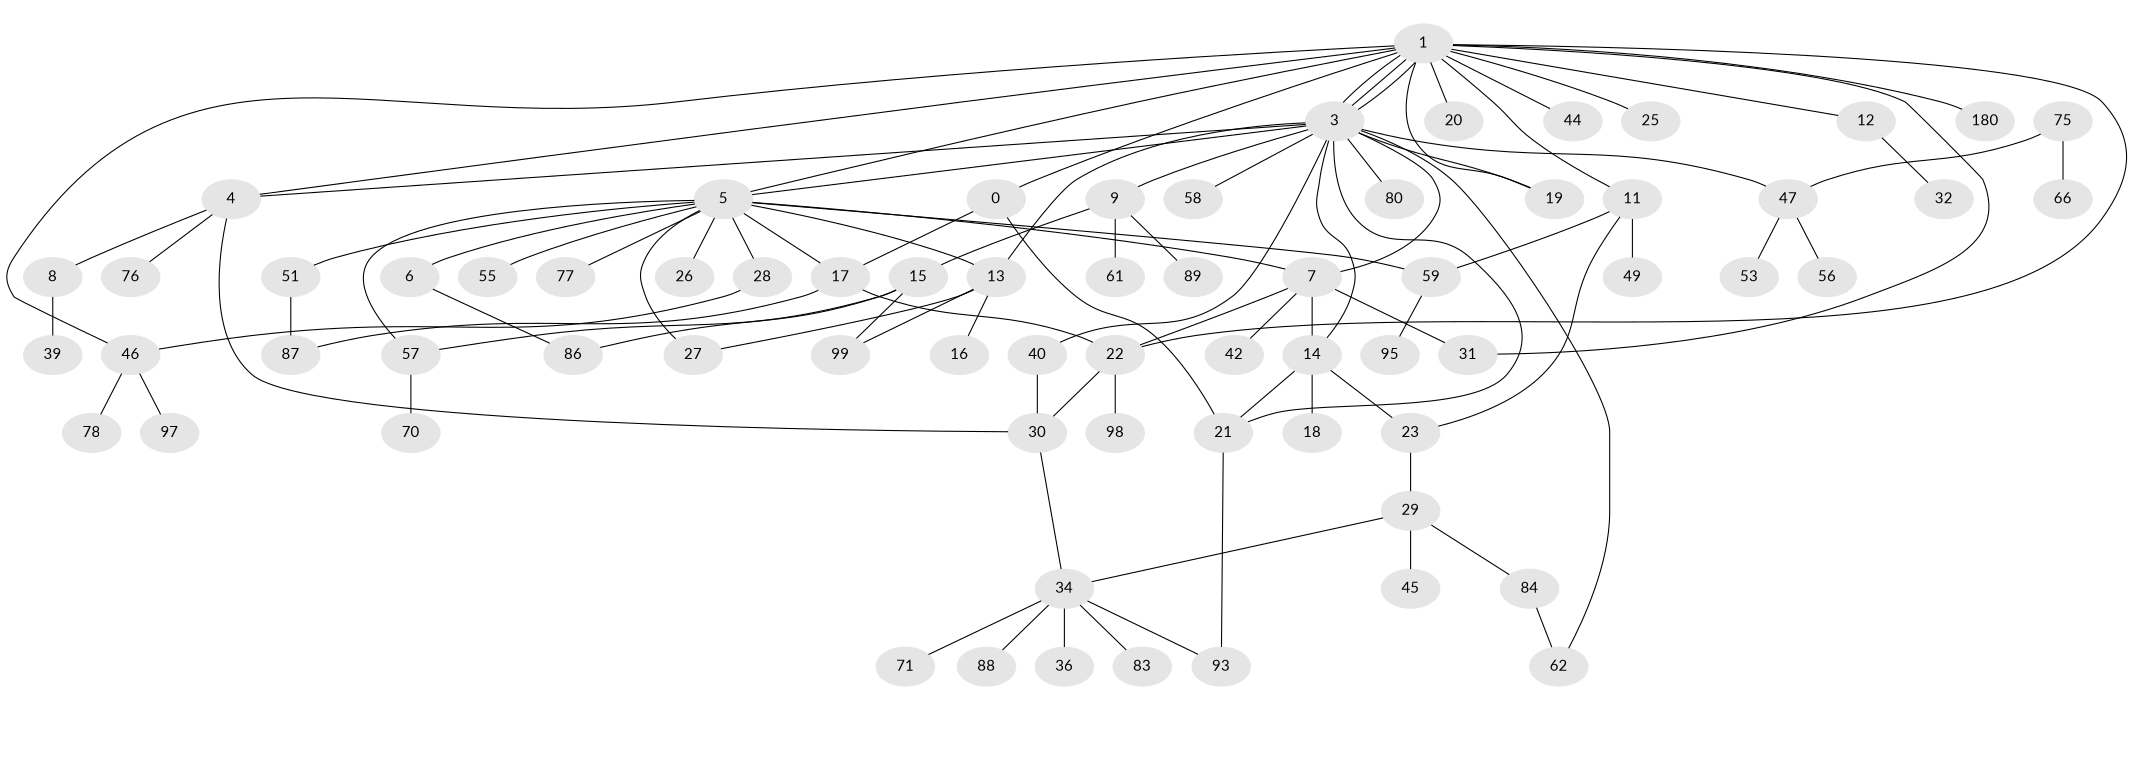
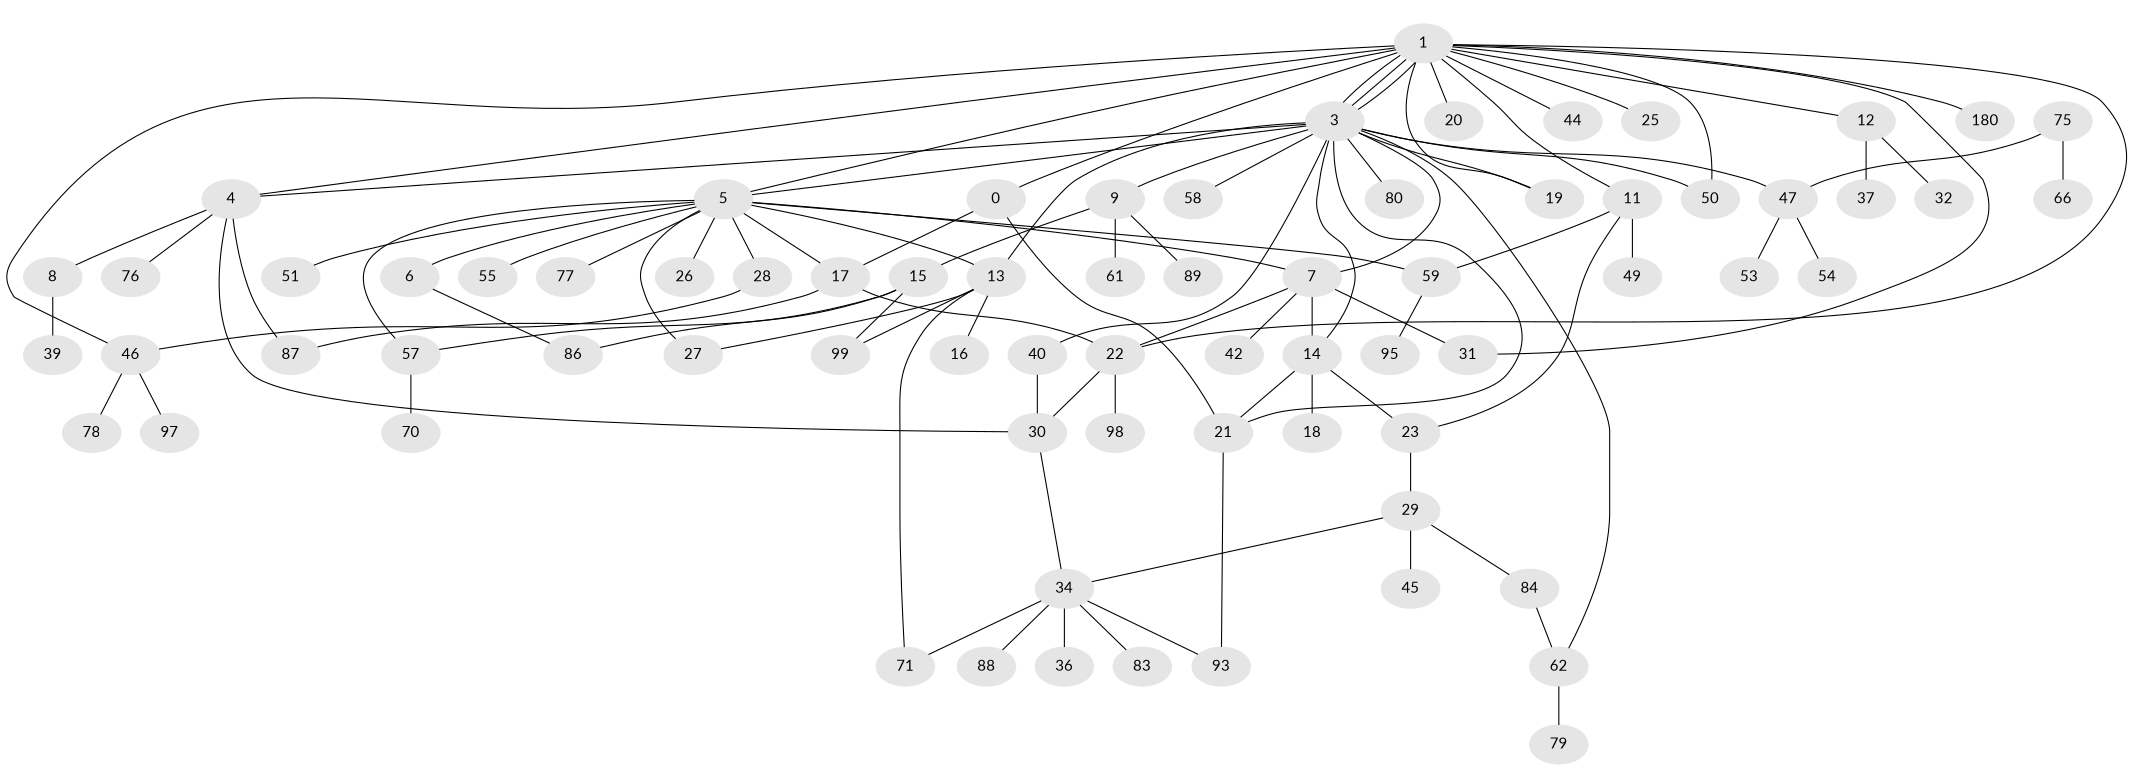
none -> (1710, 199)
none -> (1866, 199)
(1827, 277) -> (1827, 277)
(291, 316) -> (246, 281)
none -> (900, 454)
none -> (1559, 745)
